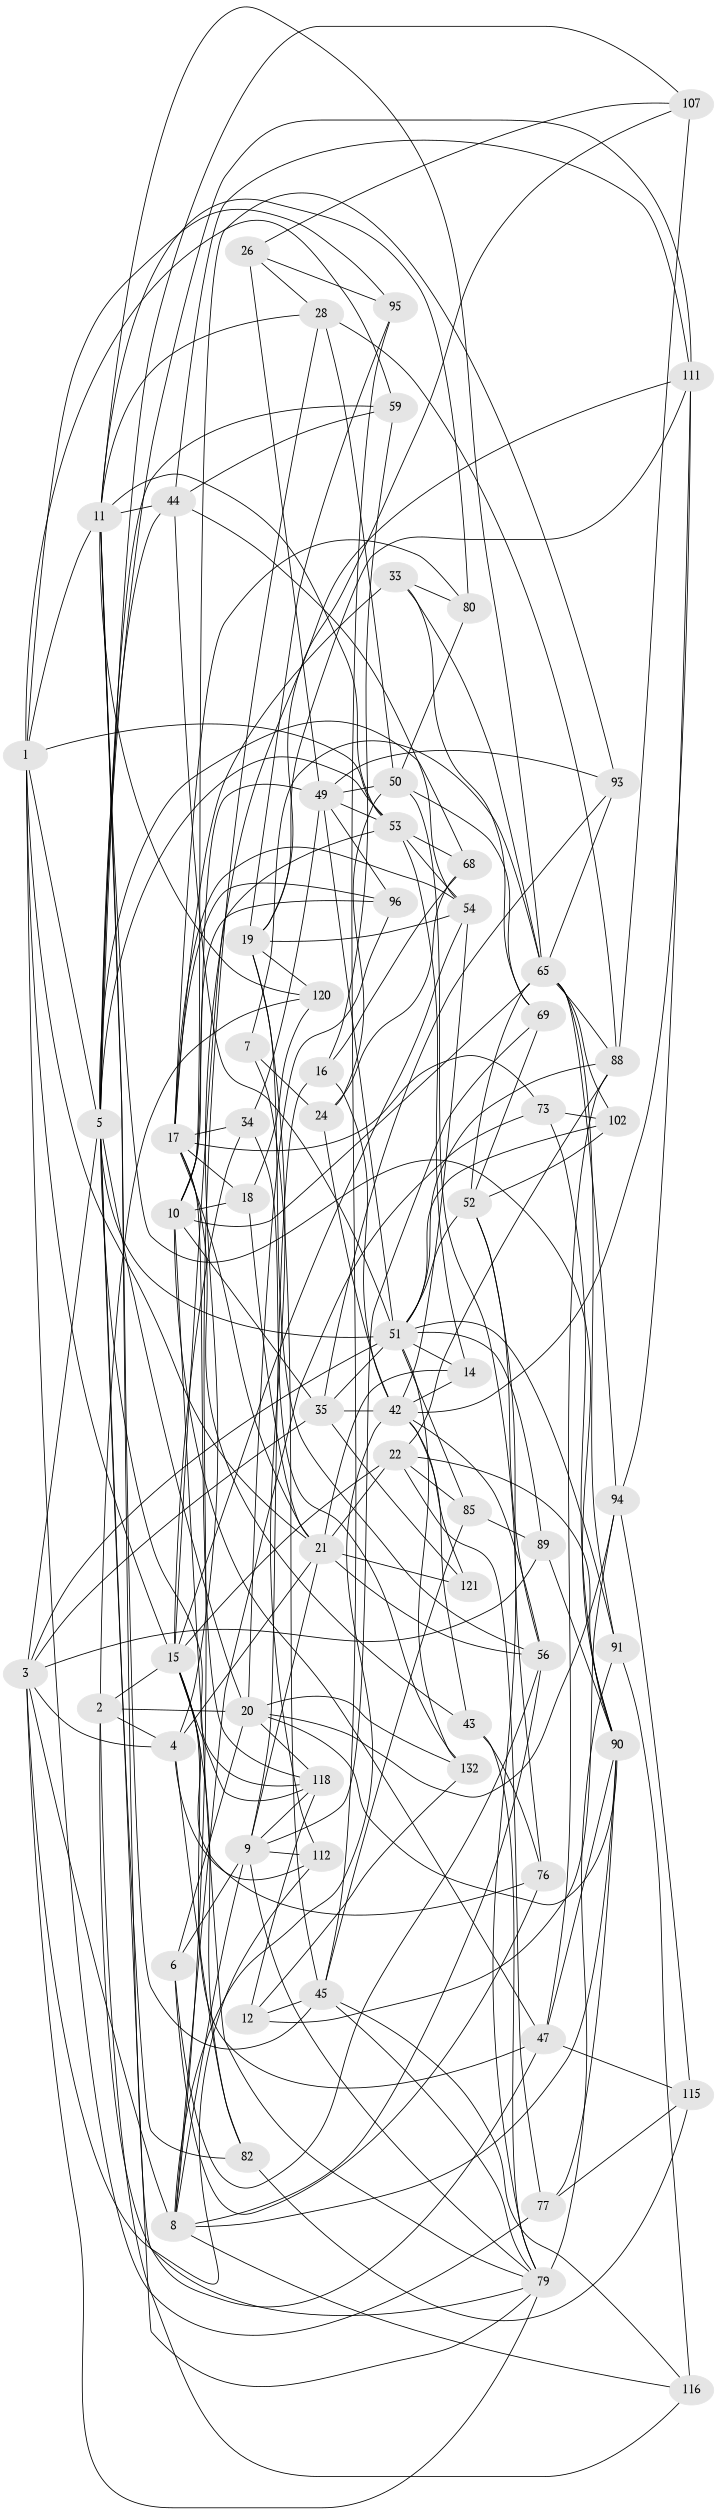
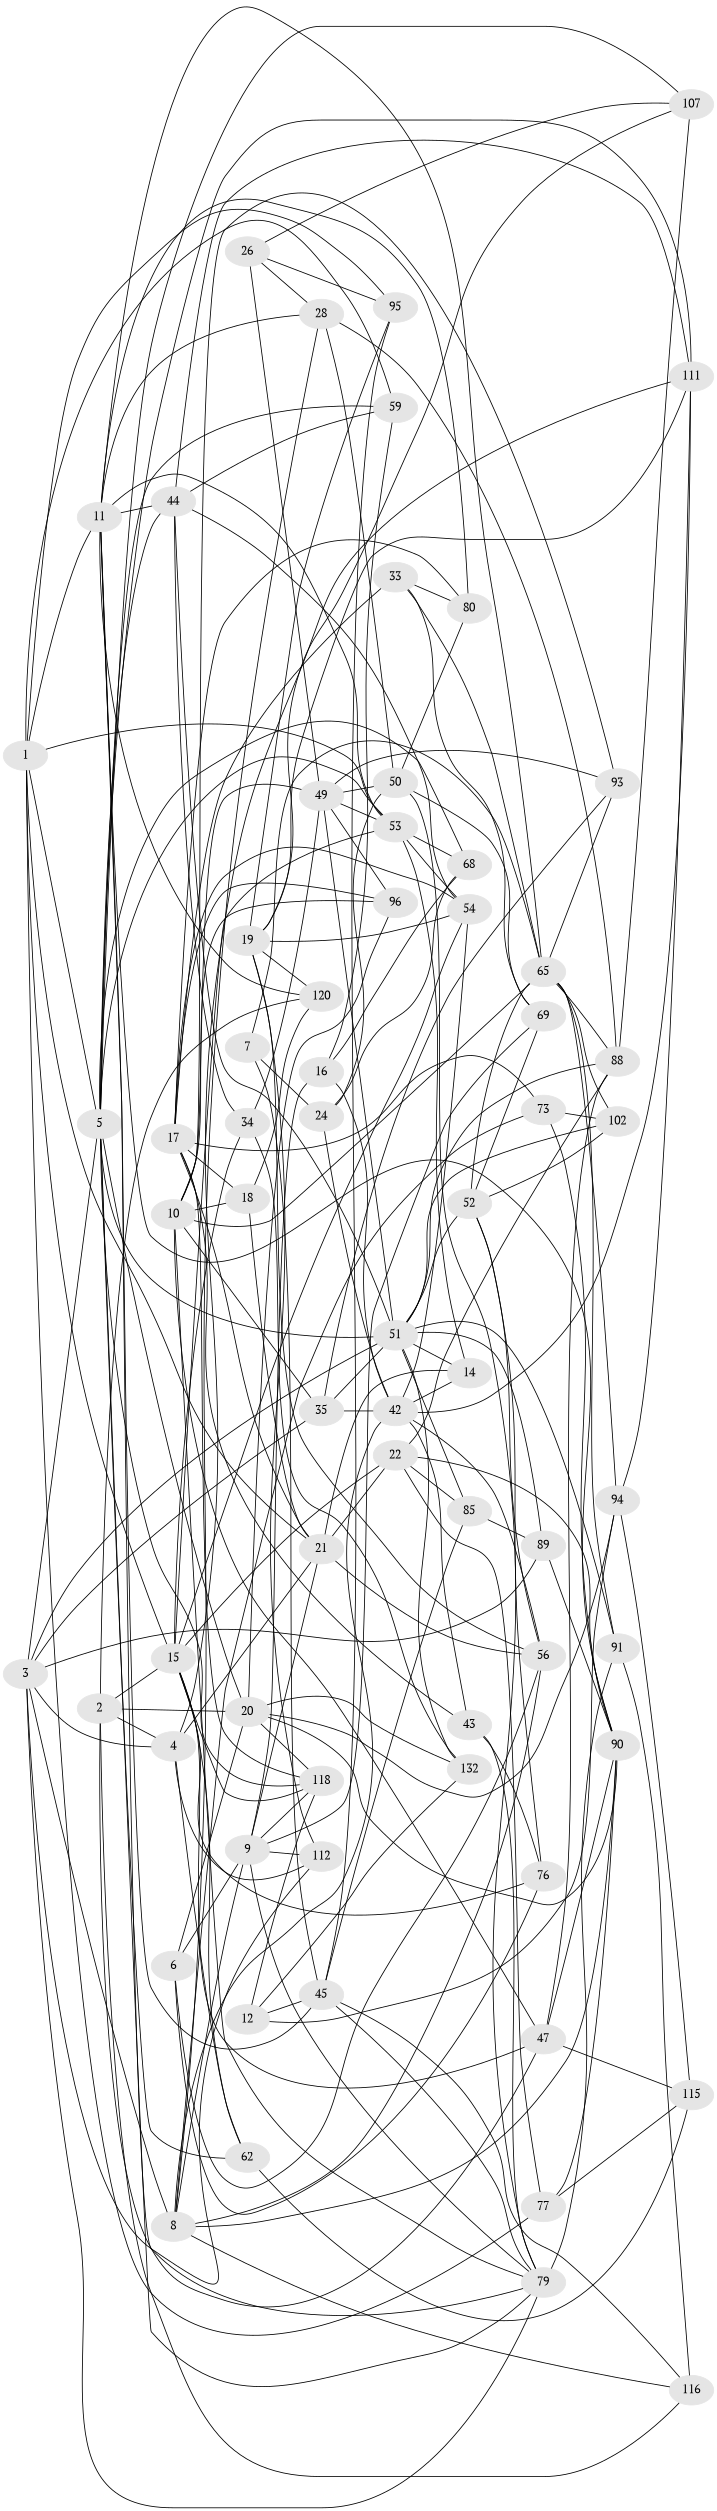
(216, 1130) -> (184, 802)
(469, 1587) -> none
(247, 2158) -> (247, 2158)
